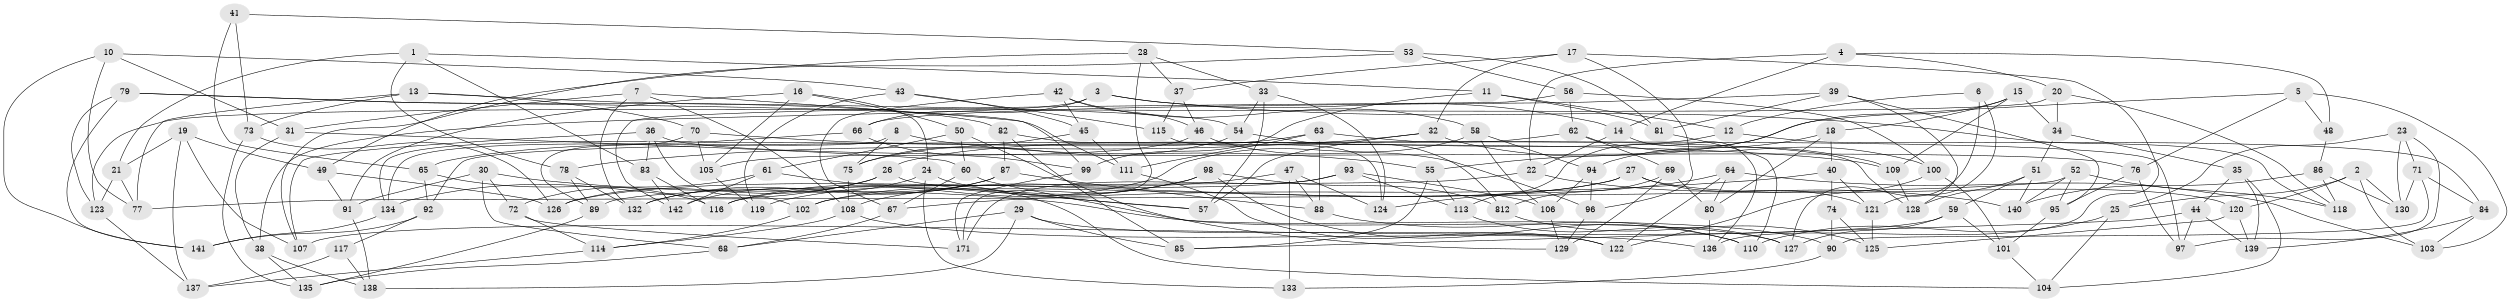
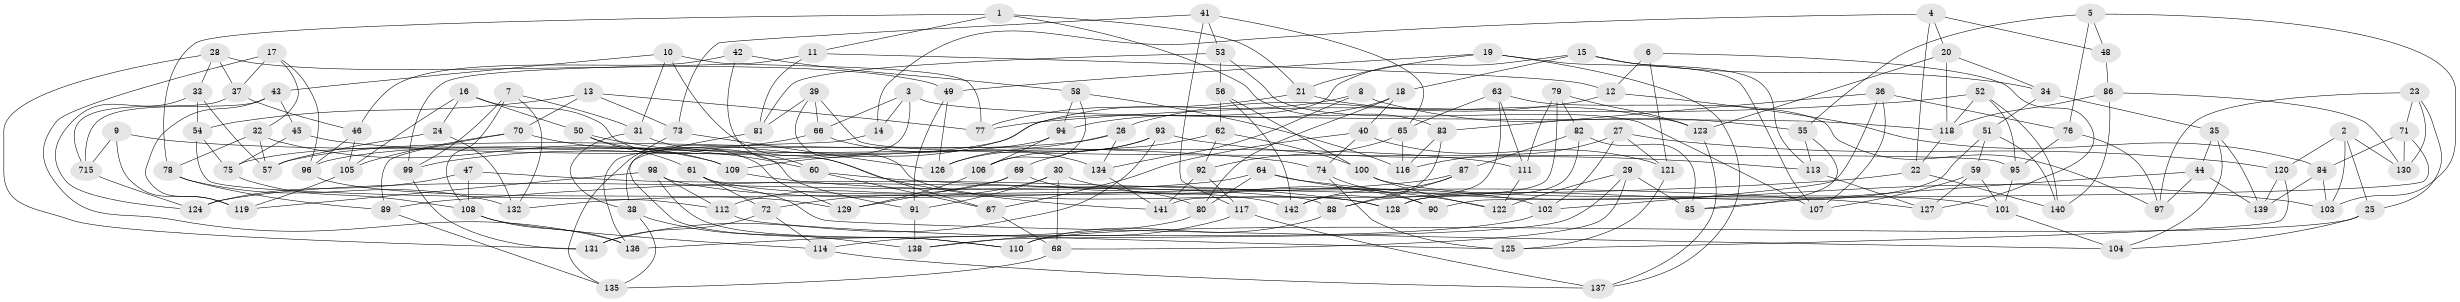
(1071, 112) -> none
none -> (1184, 128)
none -> (117, 132)
(1159, 132) -> (86, 171)
(1577, 151) -> (1934, 148)
(1503, 210) -> (722, 210)
(963, 249) -> (592, 249)
(1289, 289) -> none
